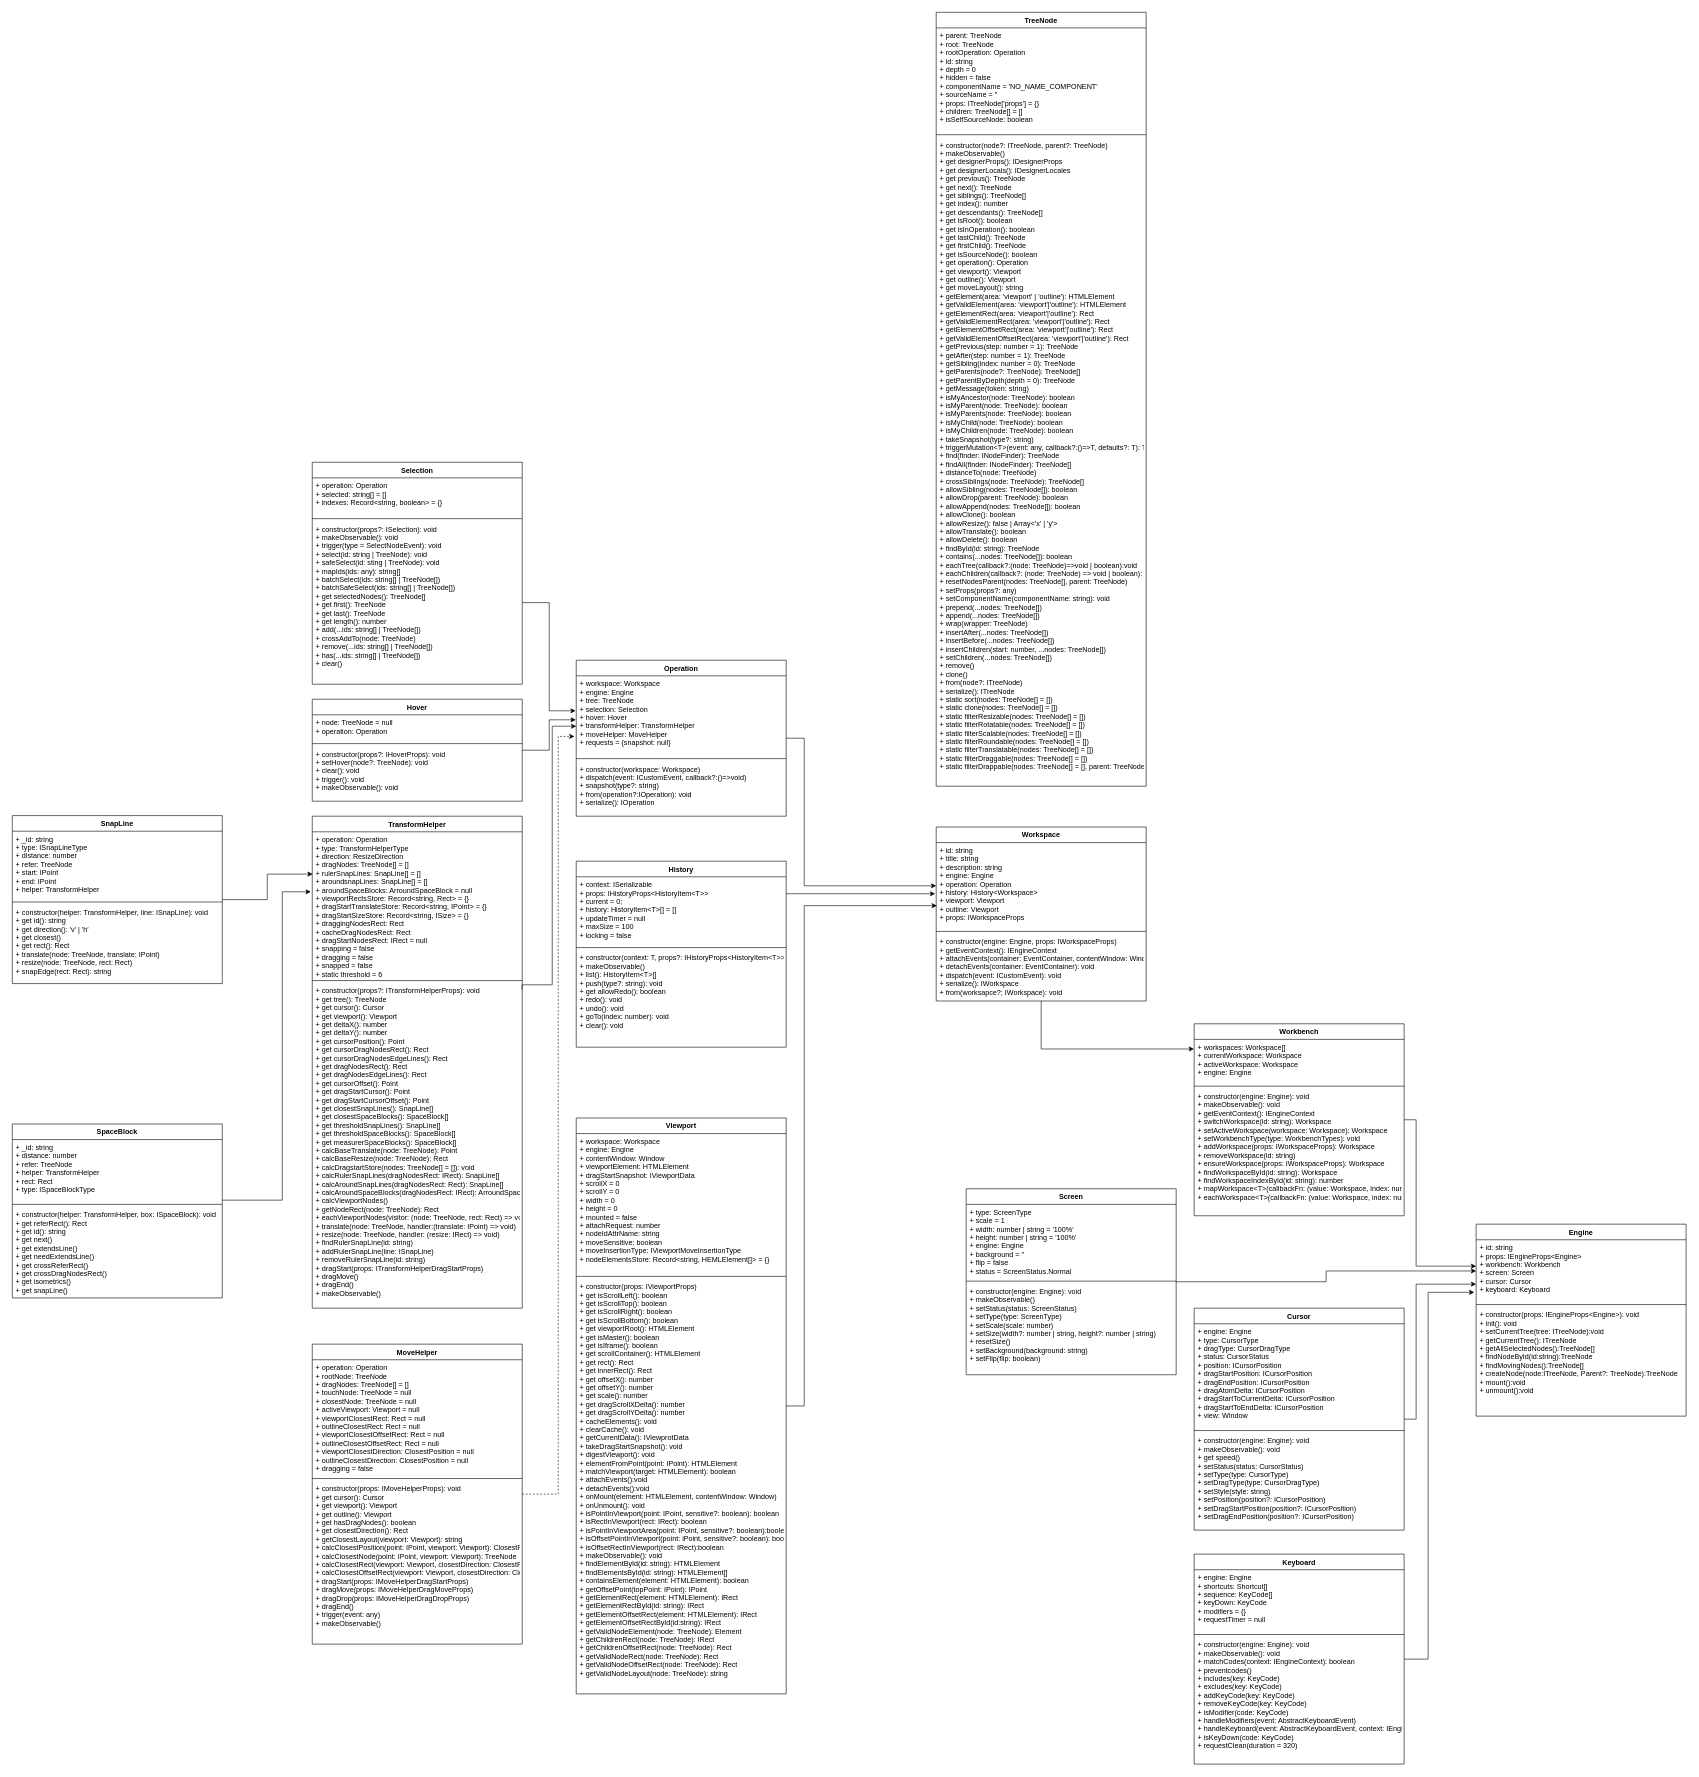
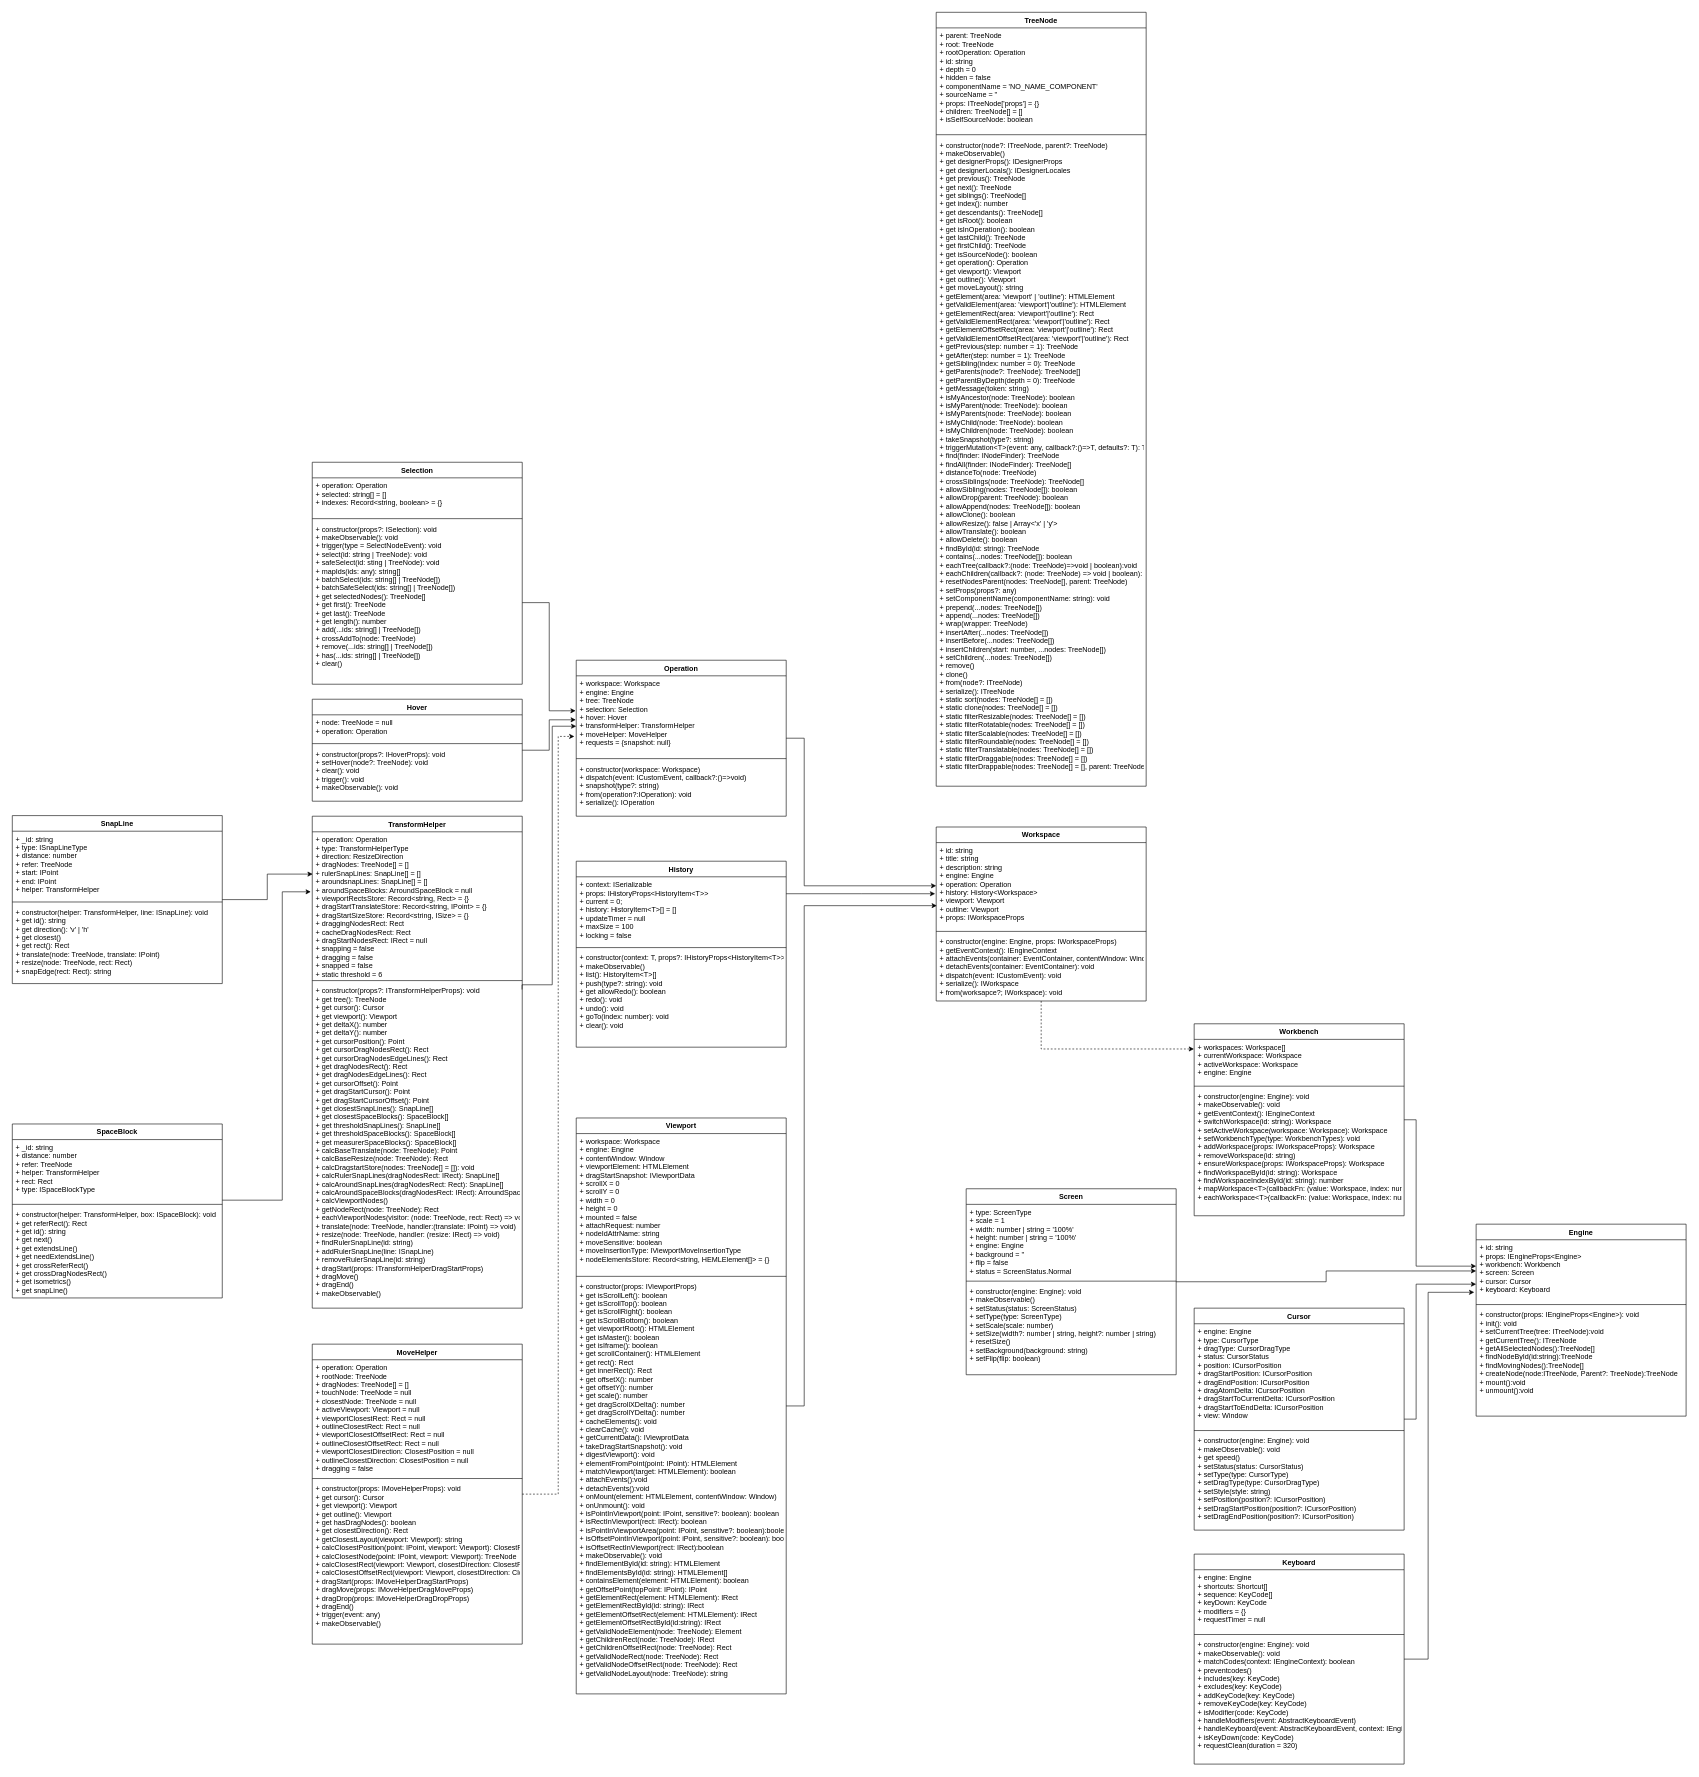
(1092, 1049) -> (1092, 1049)
